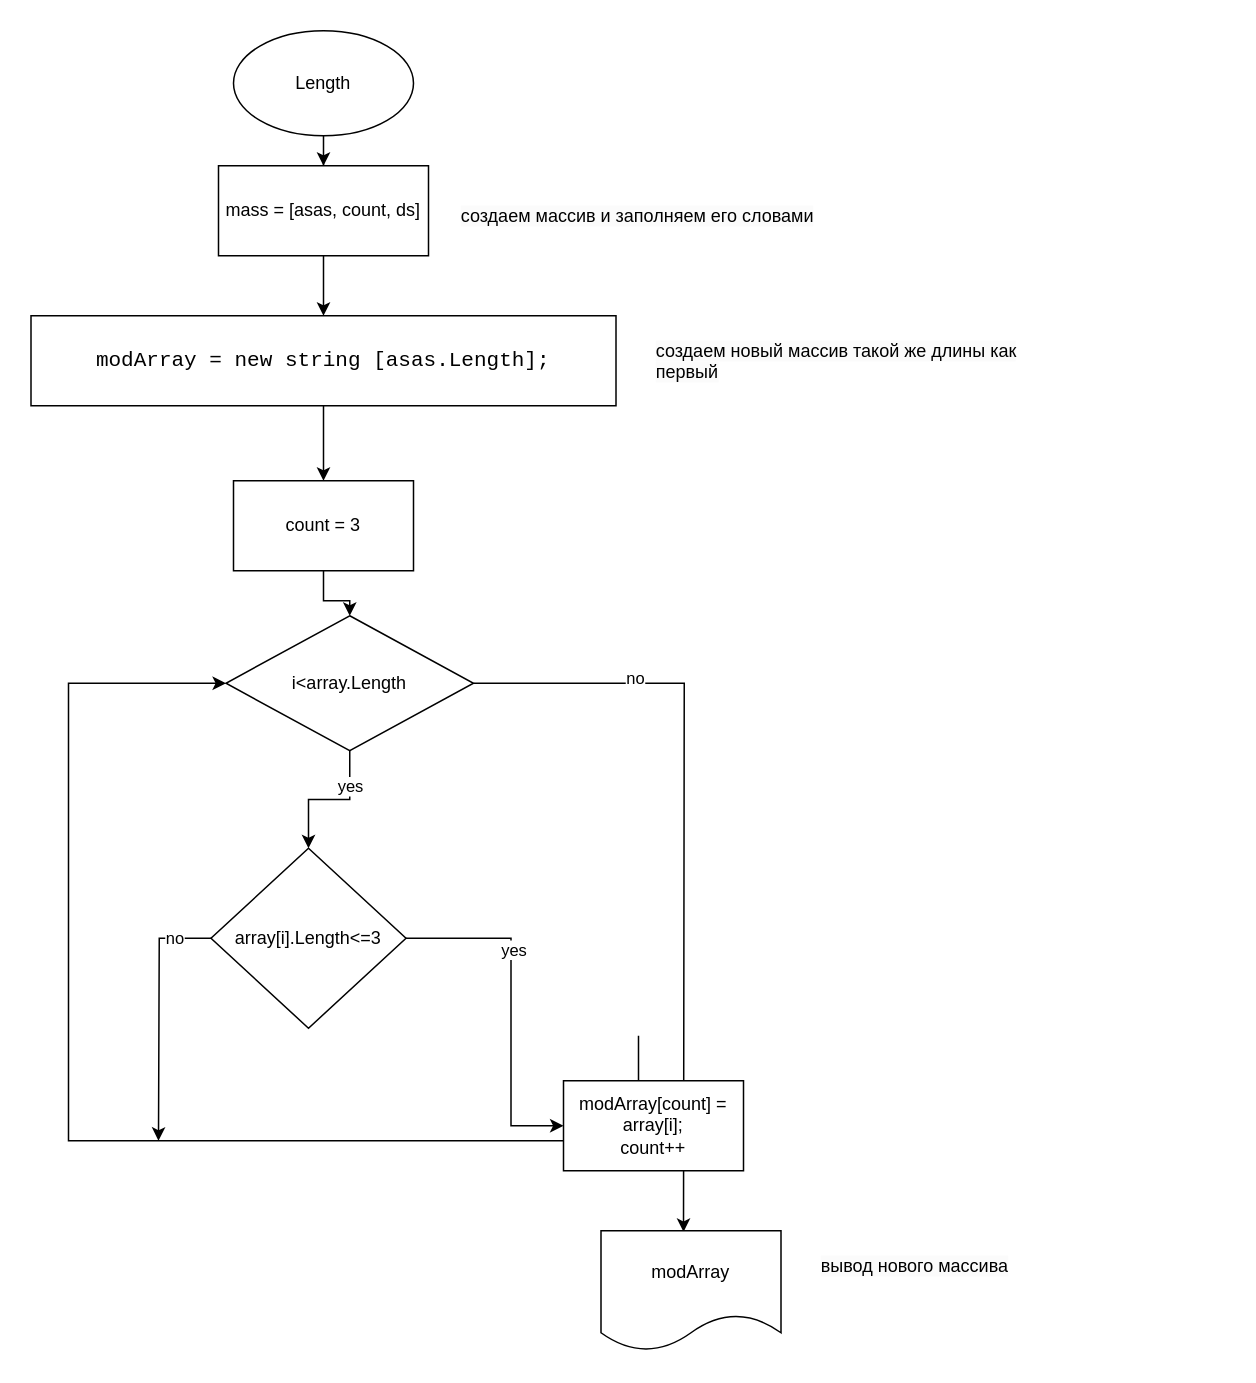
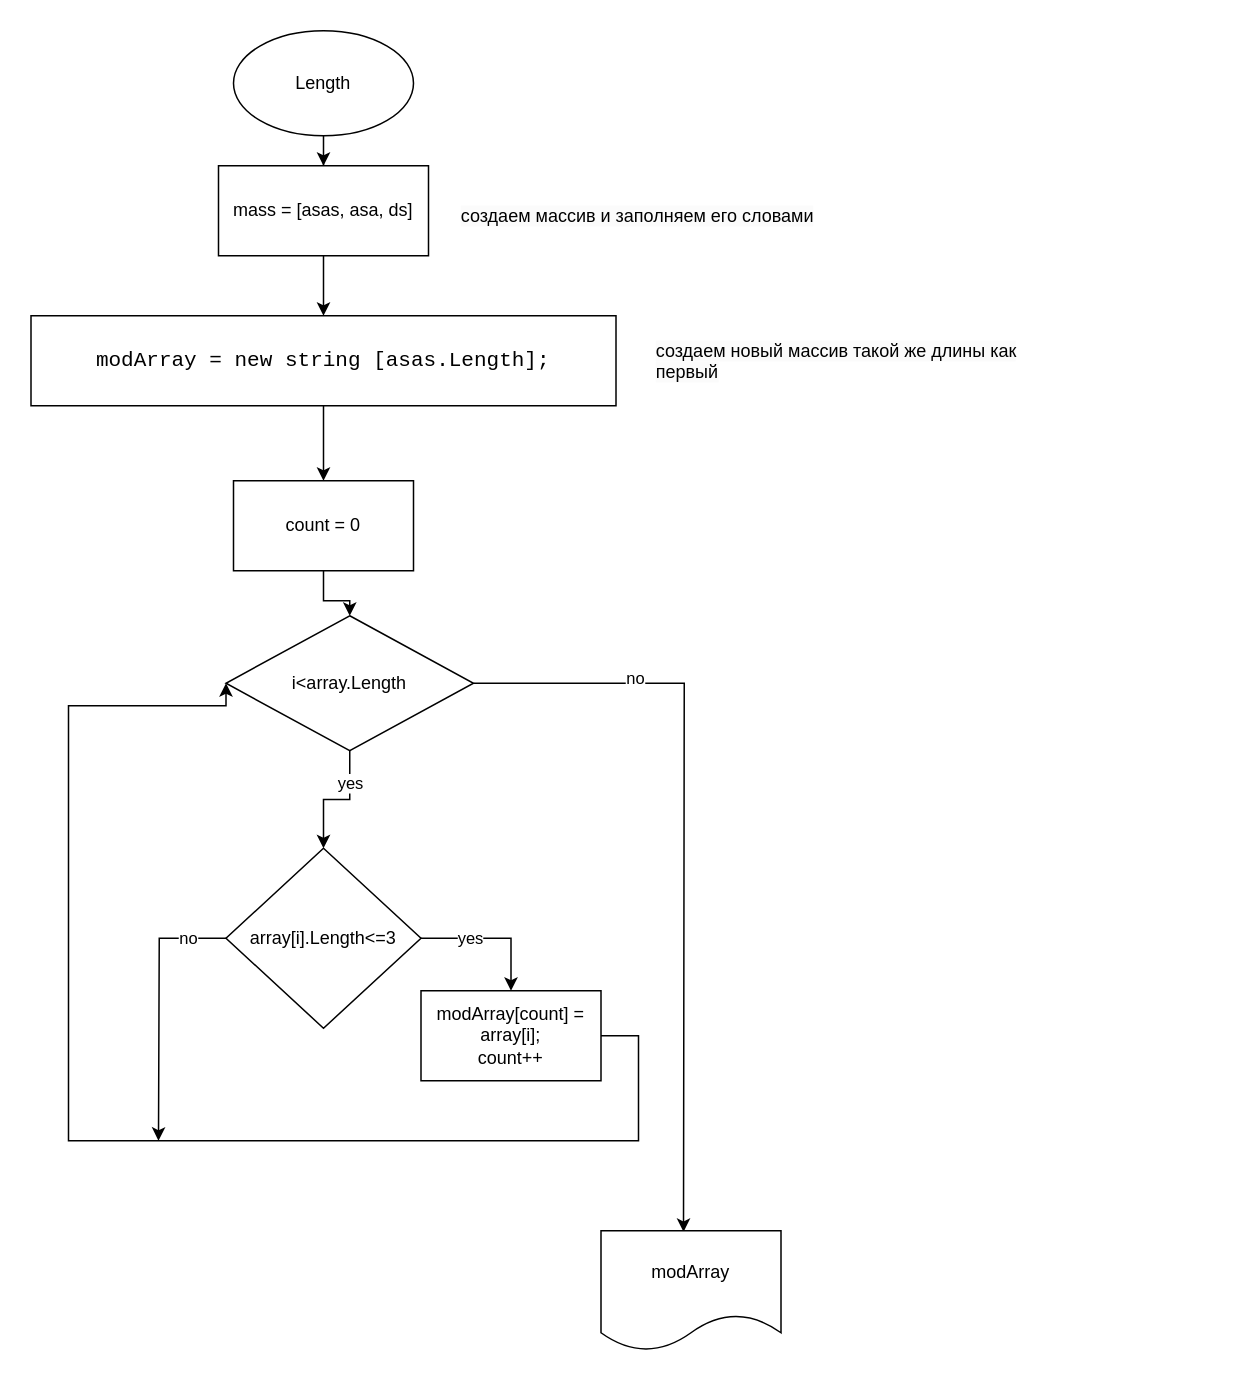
(323, 211) -> (323, 211)
(323, 526) -> (323, 526)
(308, 938) -> (323, 938)
(653, 1126) -> (511, 1036)
(1021, 1276) -> none
